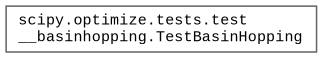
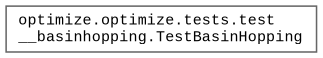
(161, 29) -> (161, 29)
